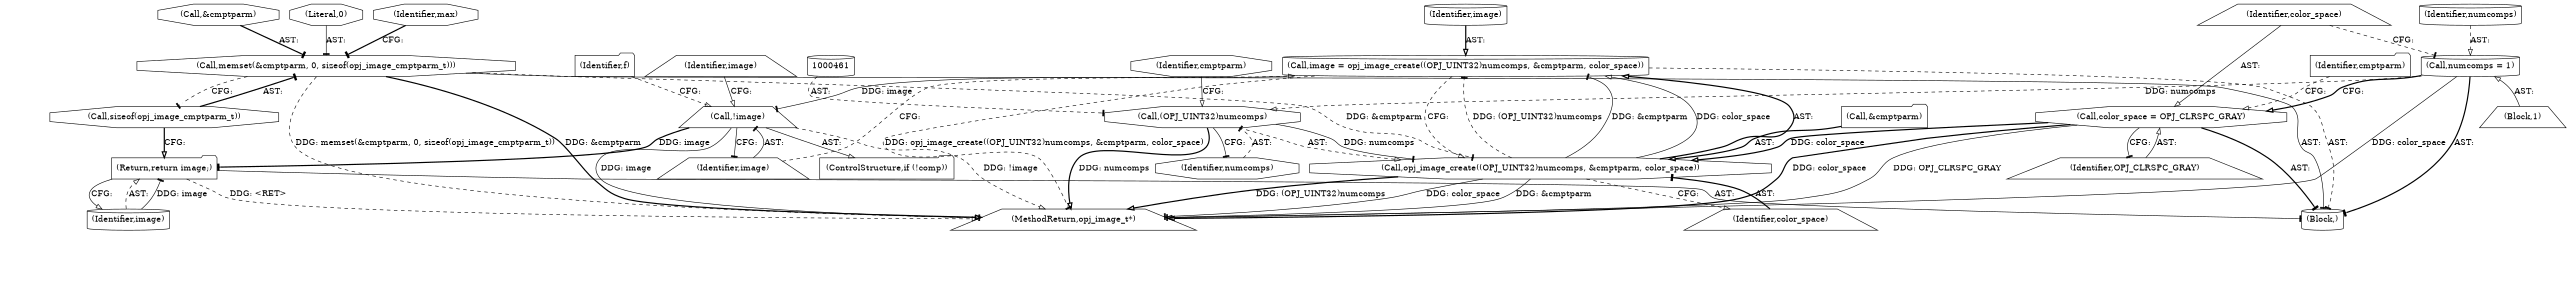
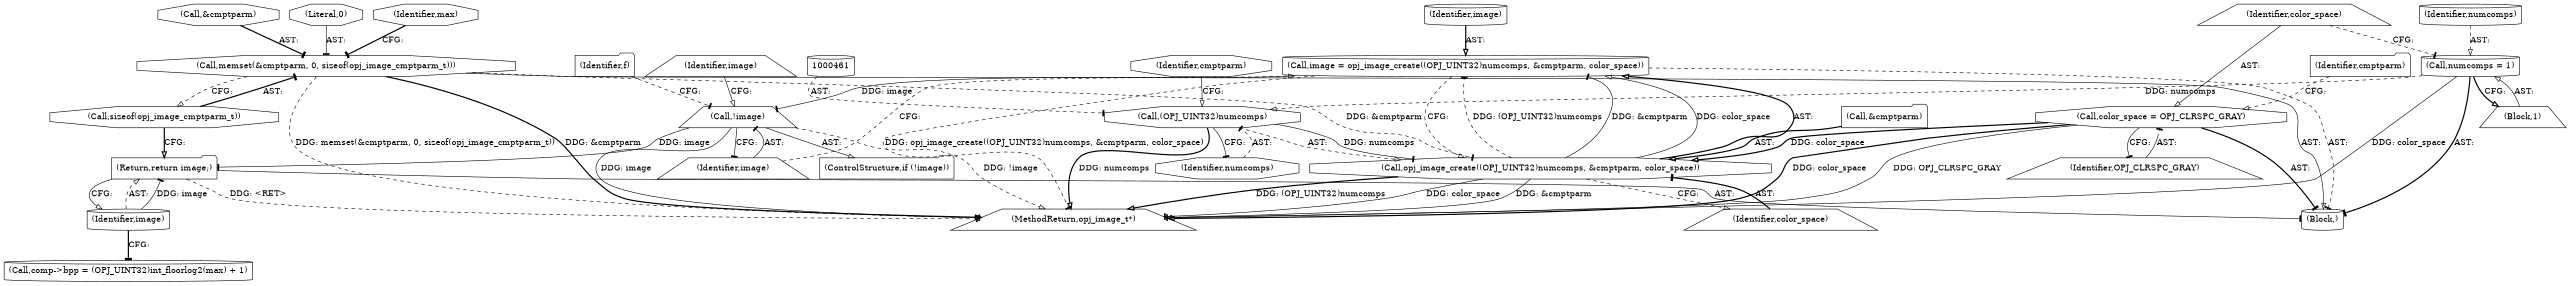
(1435, 78) -> (1435, 78)
(213, 86) -> (213, 86)
(2345, 86) -> (2481, 92)
(670, 91) -> (670, 91)
(2154, 147) -> (2154, 147)
(457, 161) -> (457, 161)
(887, 168) -> (887, 168)
(577, 215) -> (577, 215)
none -> (128, 271)
